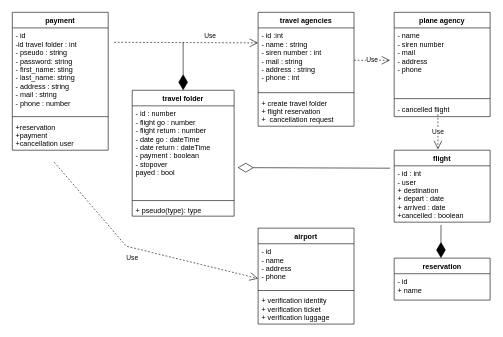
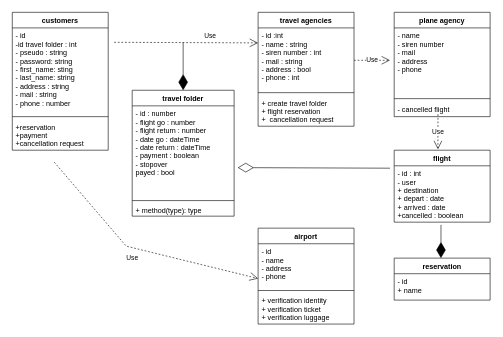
(60, 20) -> (60, 20)
(275, 36) -> (275, 36)
(39, 127) -> (39, 127)
(173, 211) -> (173, 211)
